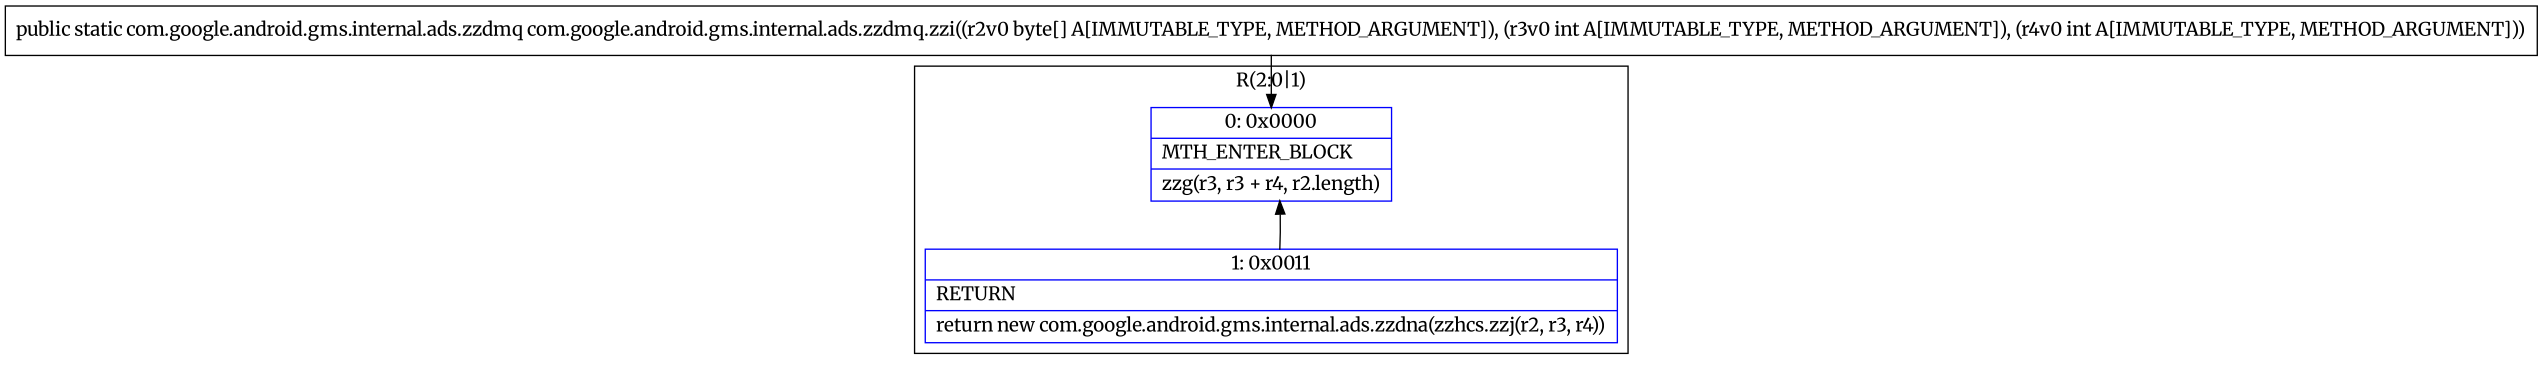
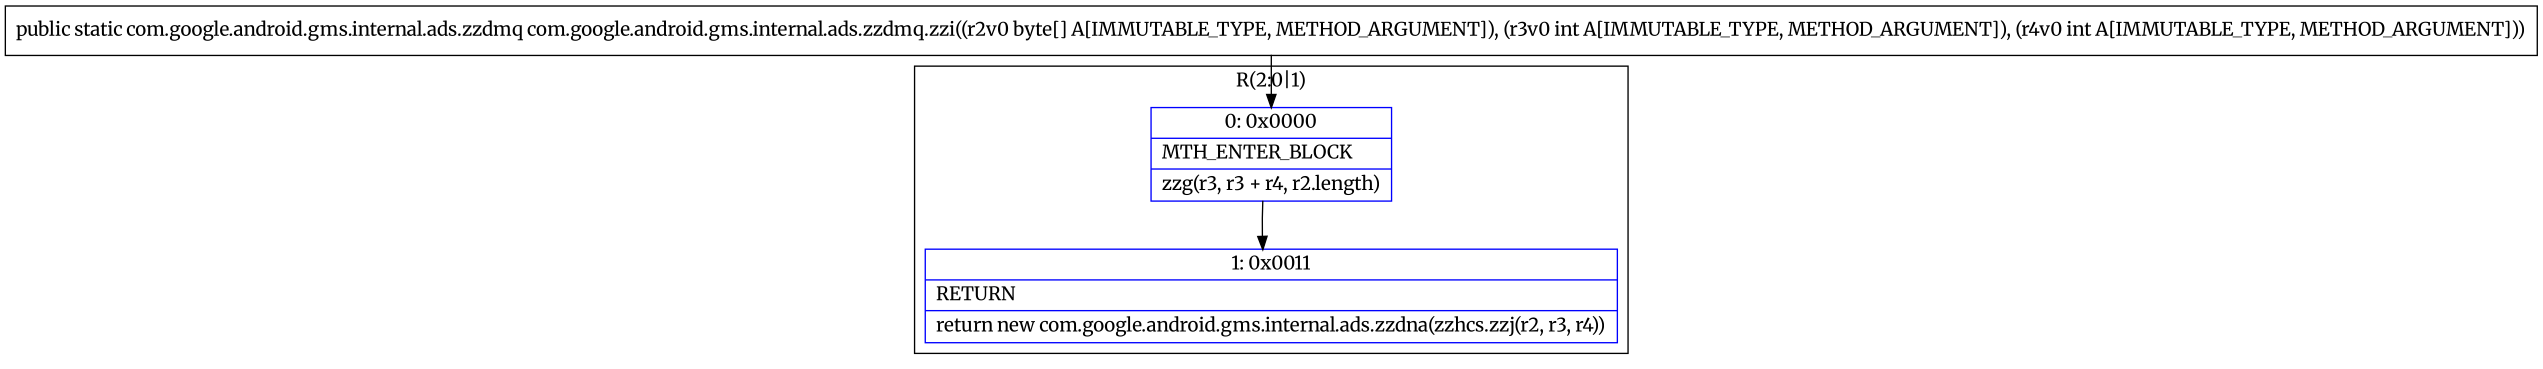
(1280, 232) -> (1262, 218)
